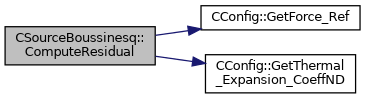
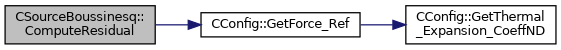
(174, 59) -> (377, 25)
